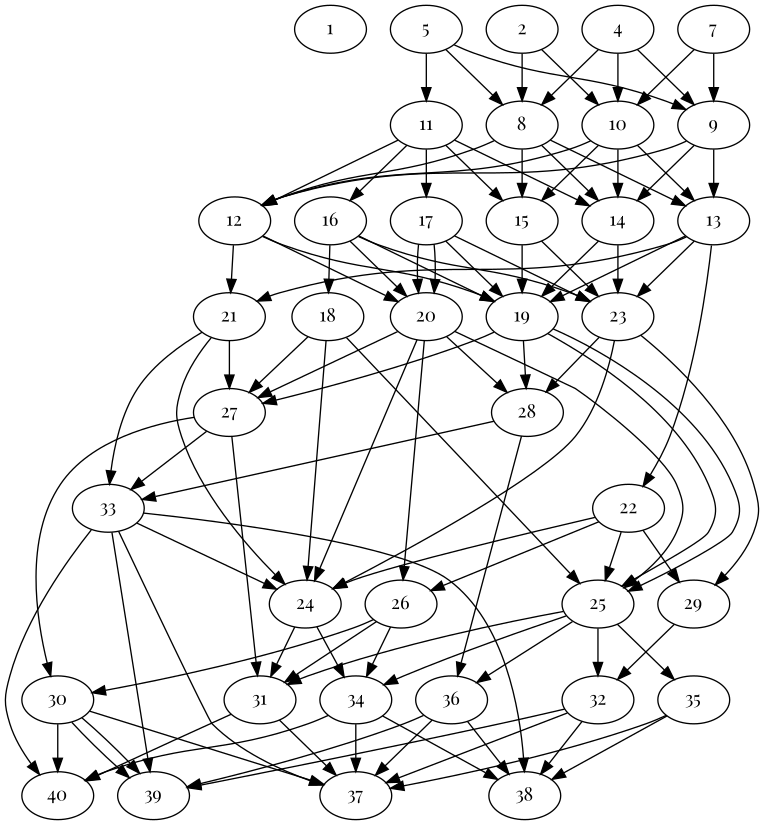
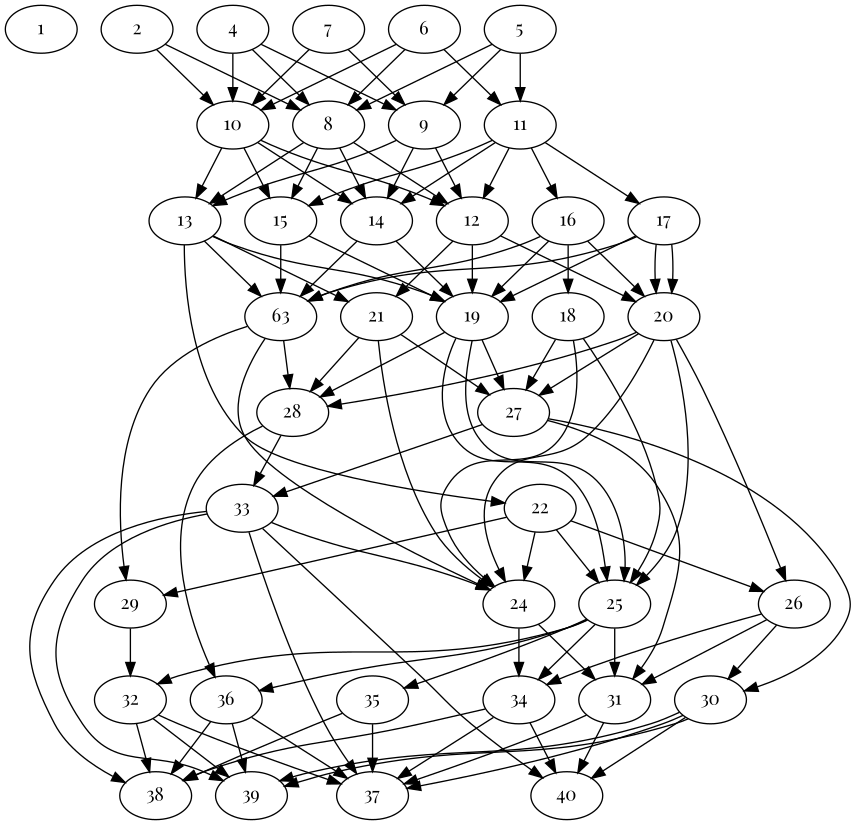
none -> (424, 29)
(618, 317) -> (281, 317)
(137, 389) -> (339, 359)
